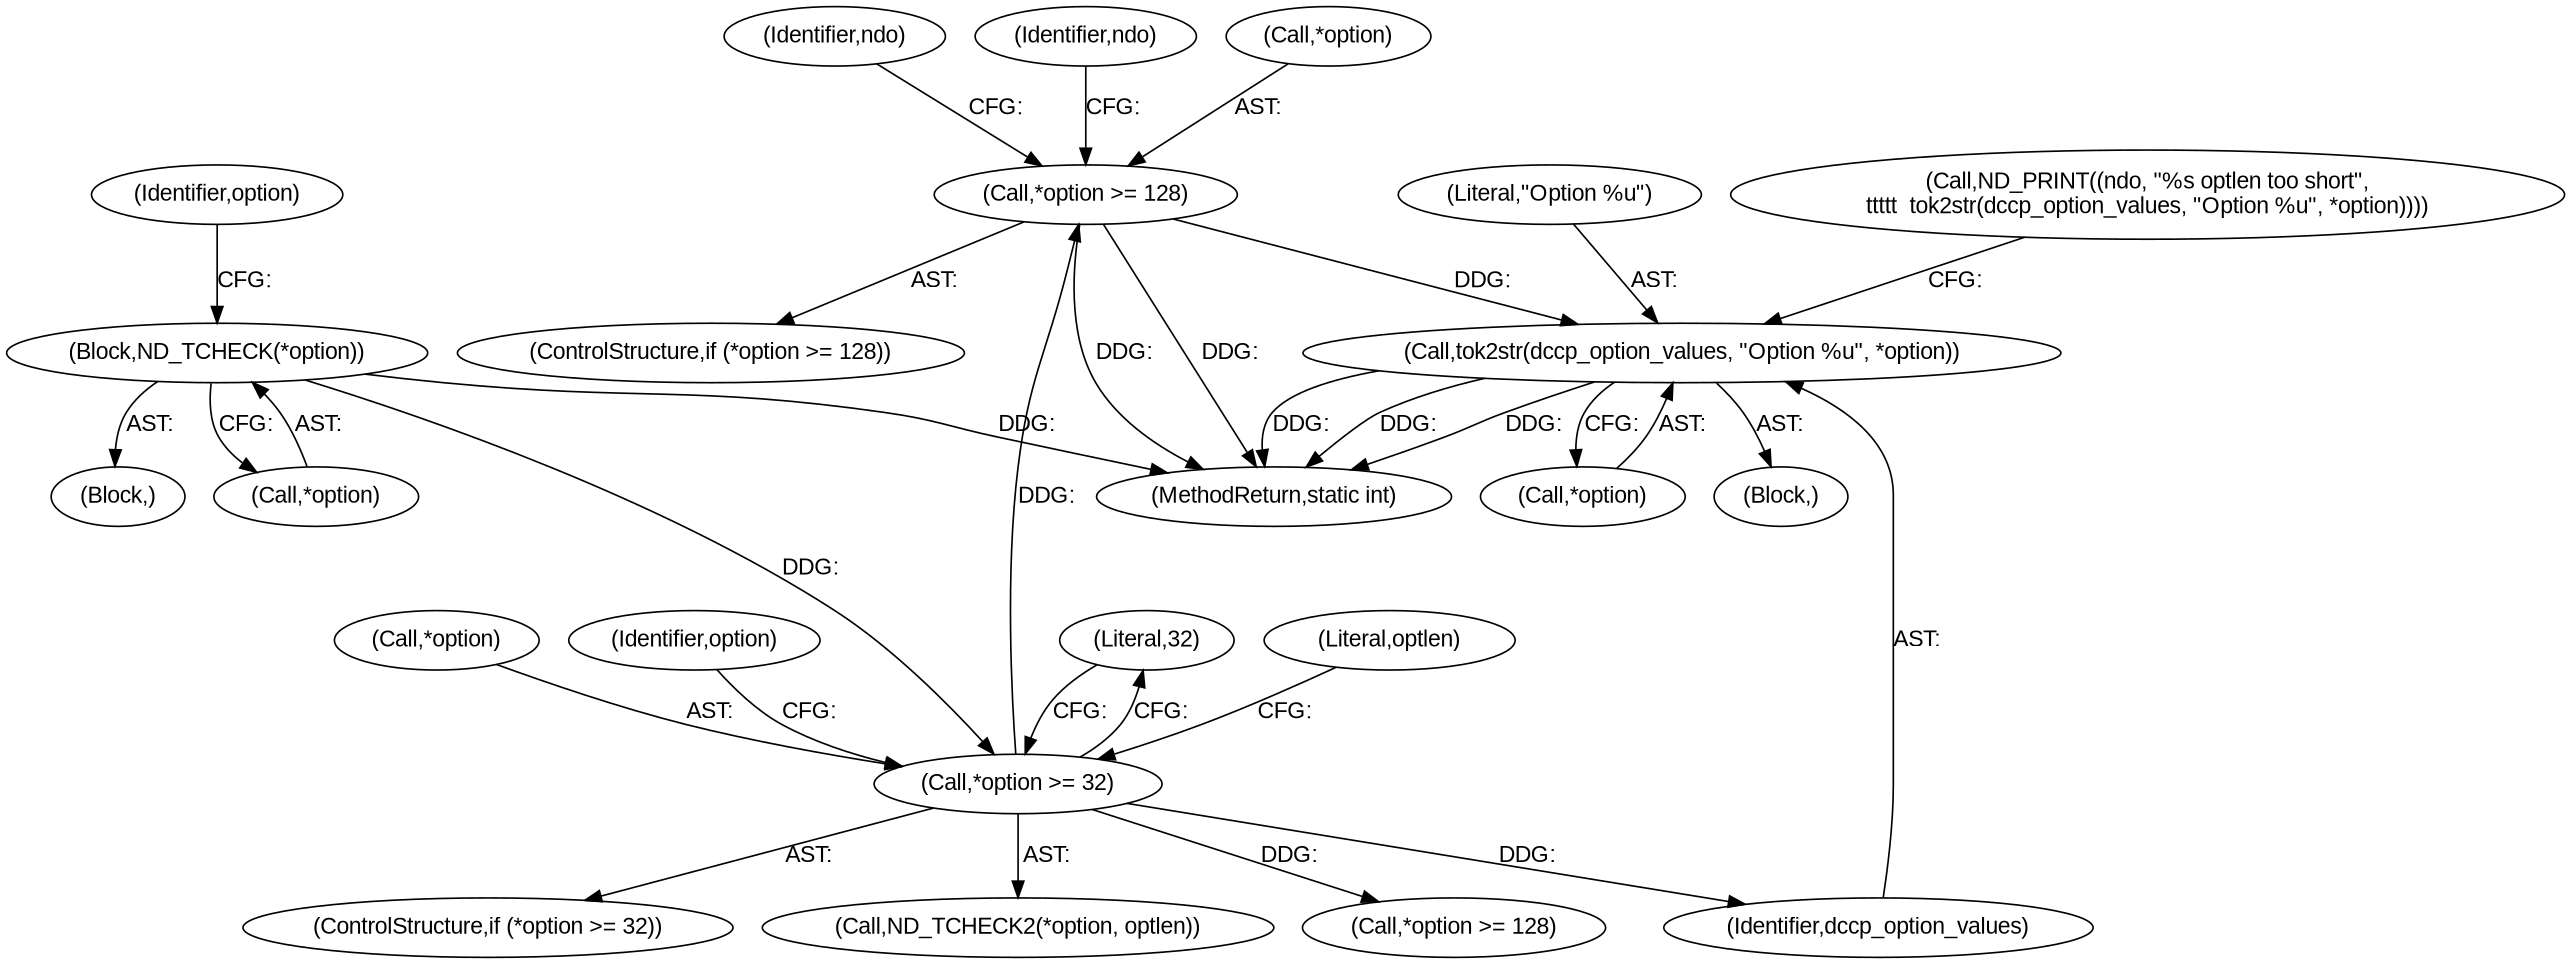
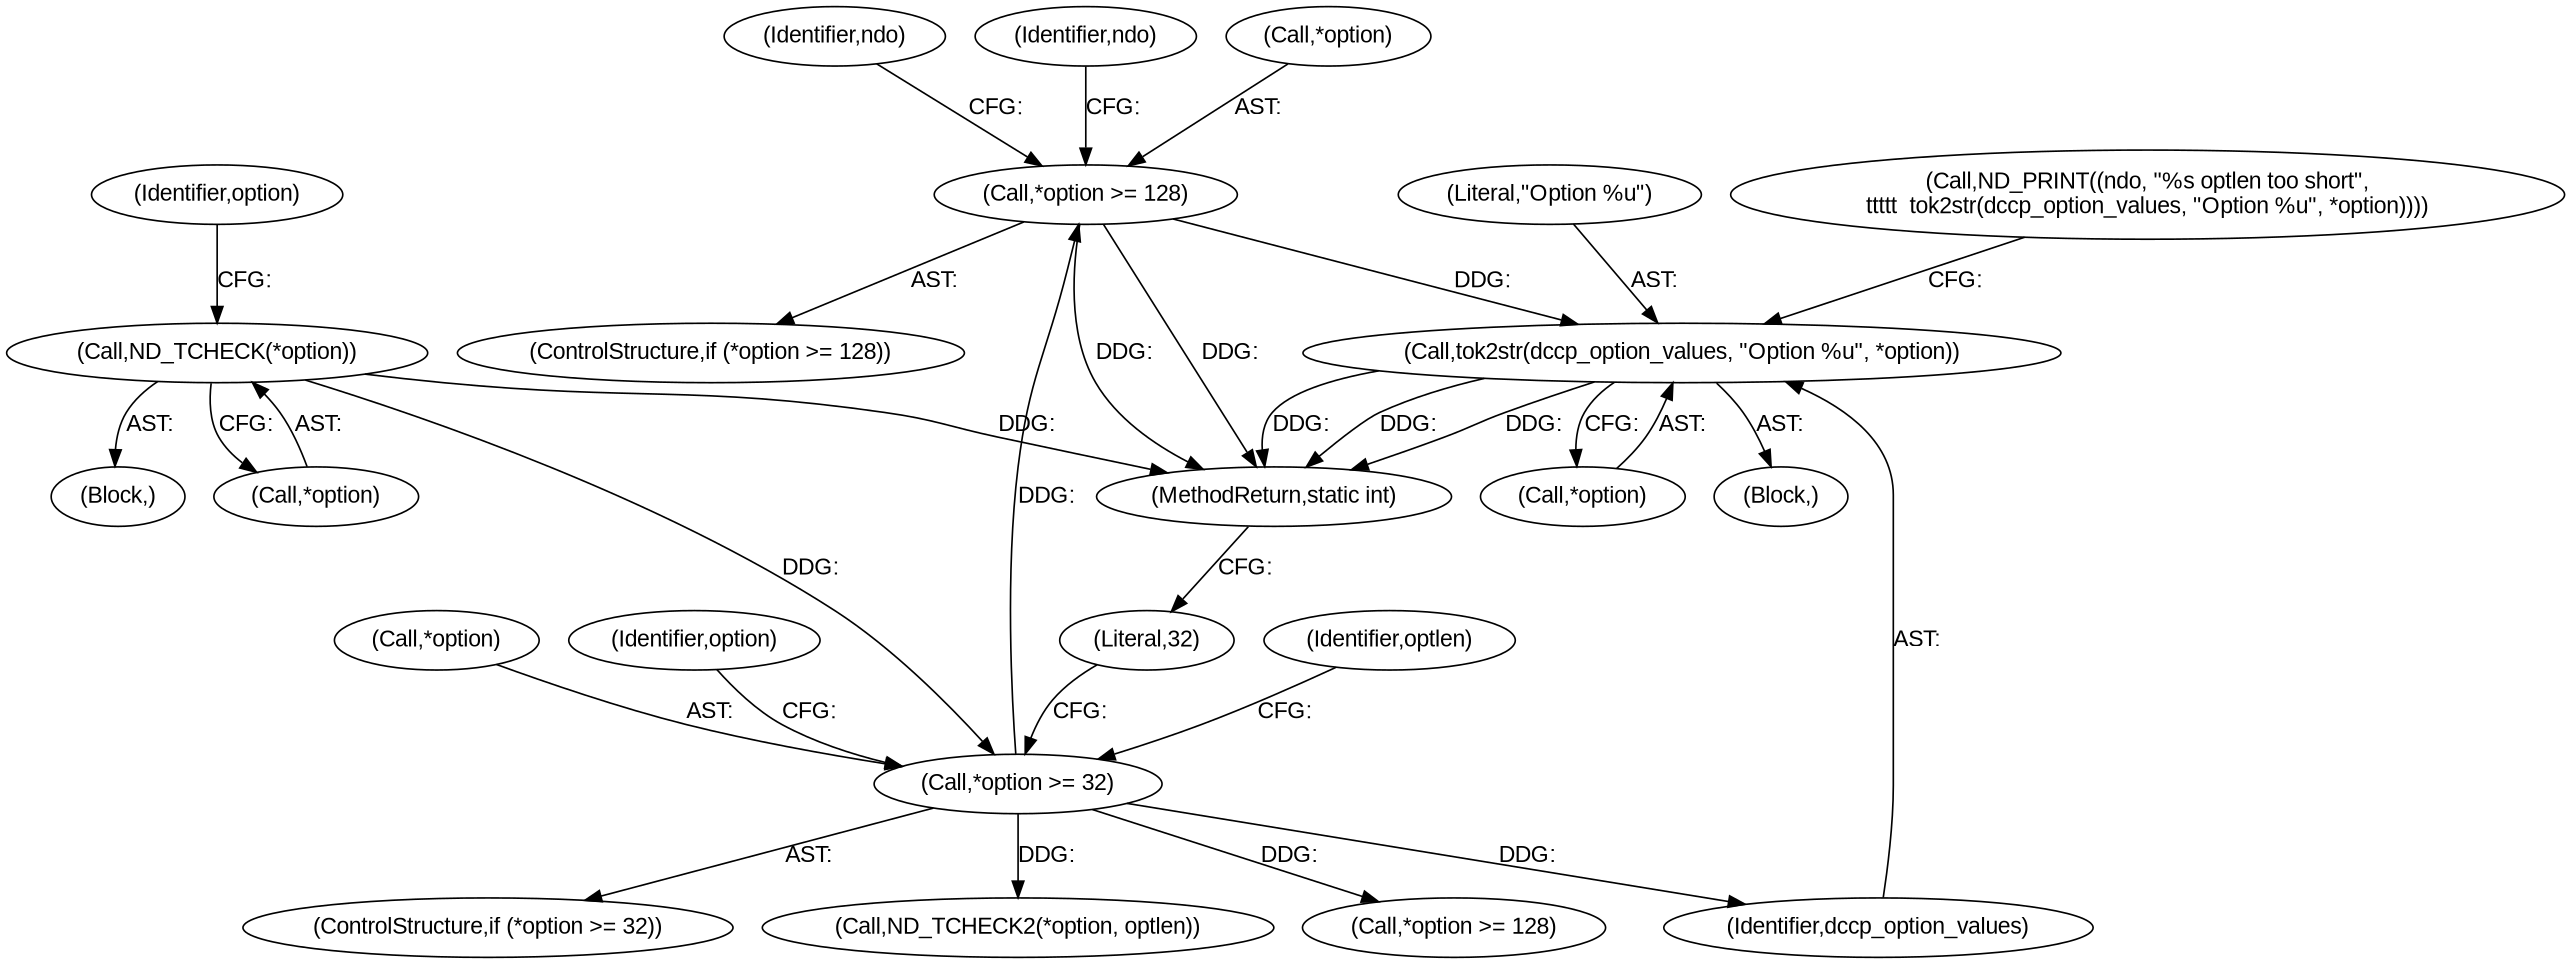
(217, 353) -> (217, 353)
(1390, 640) -> (1390, 640)
(1117, 728) -> (1216, 563)
(1050, 856) -> (1050, 856)
